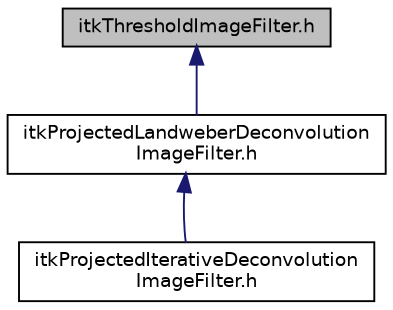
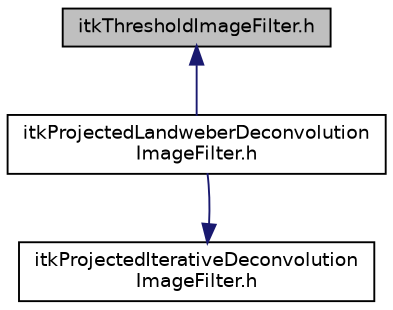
(184, 218) -> (209, 199)
